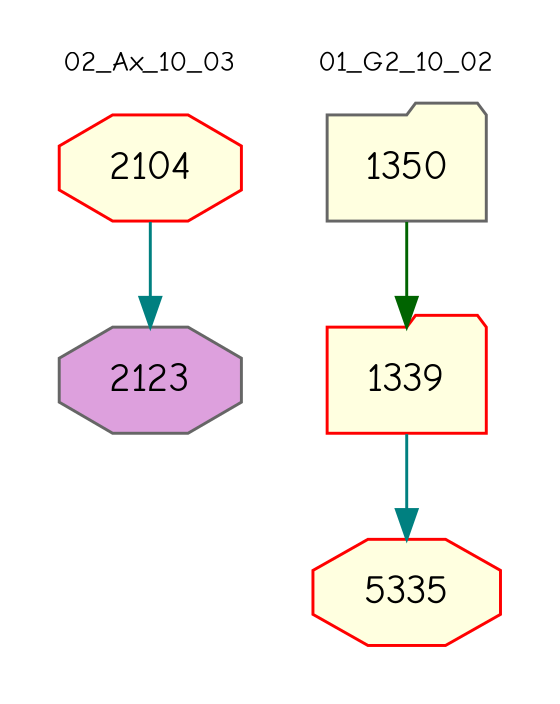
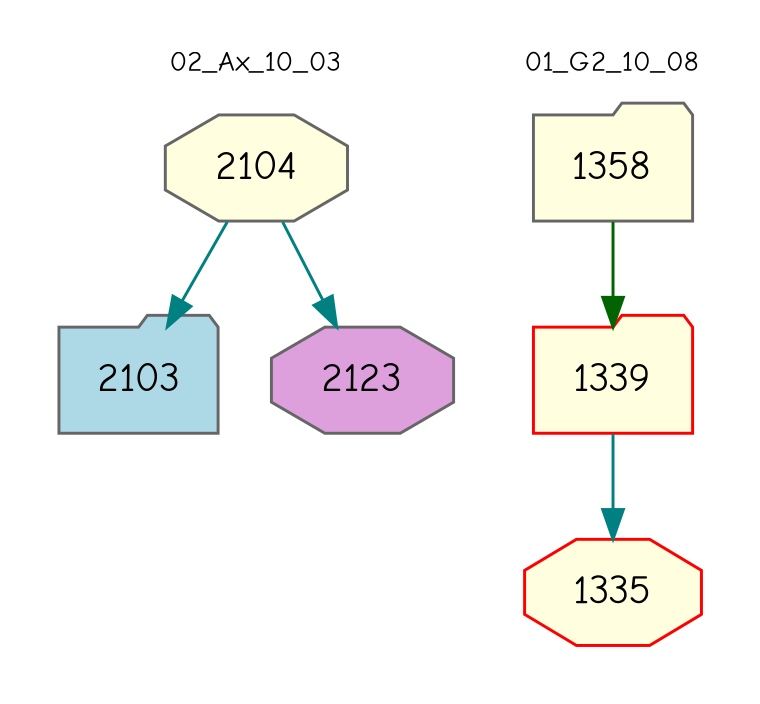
(407, 63) -> (613, 63)
(150, 168) -> (256, 168)
(407, 168) -> (613, 168)
none -> (139, 380)
(407, 592) -> (613, 592)
